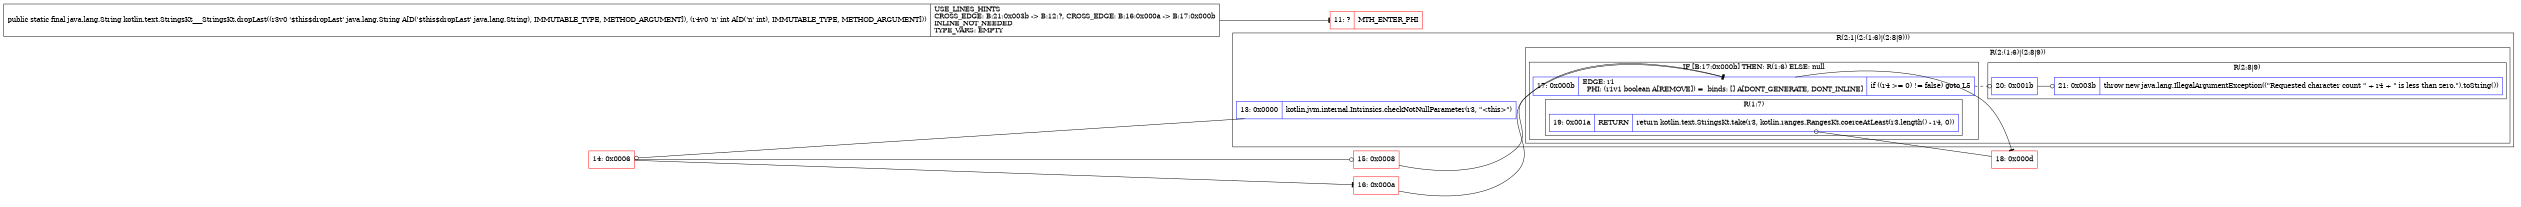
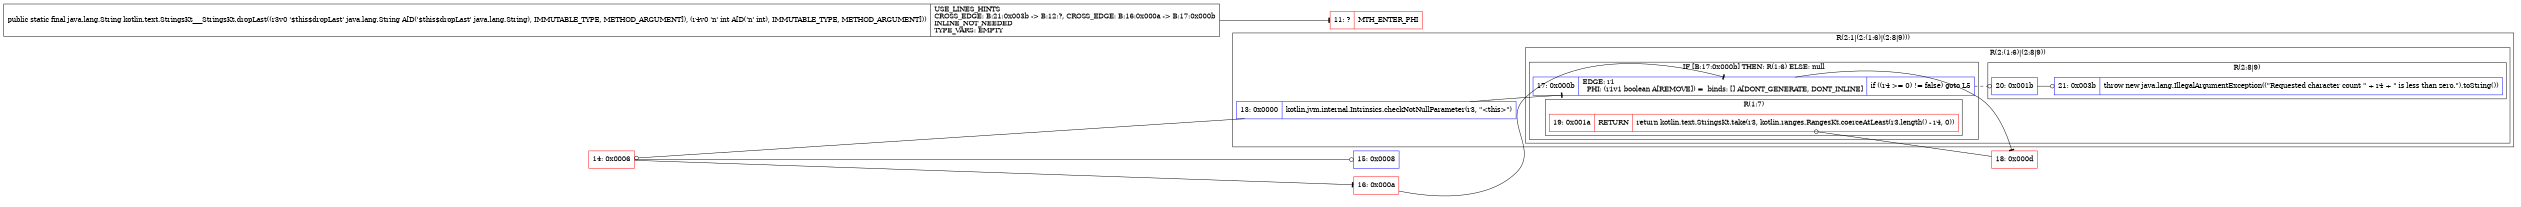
(1754, 123) -> (1754, 123)
(1510, 153) -> (1515, 98)
(1376, 160) -> (1376, 160)
